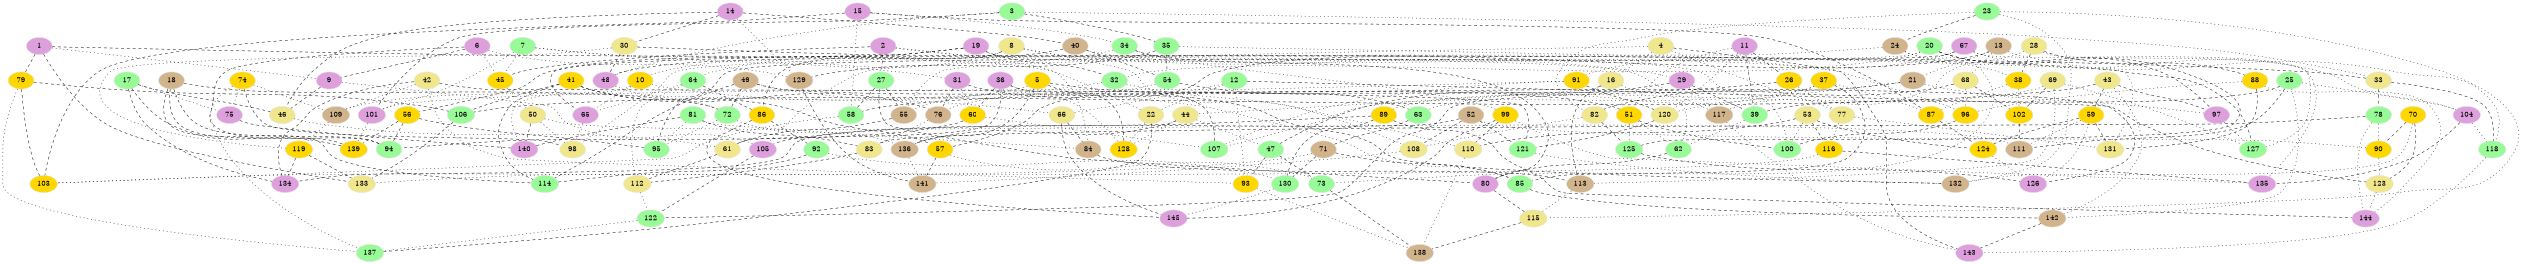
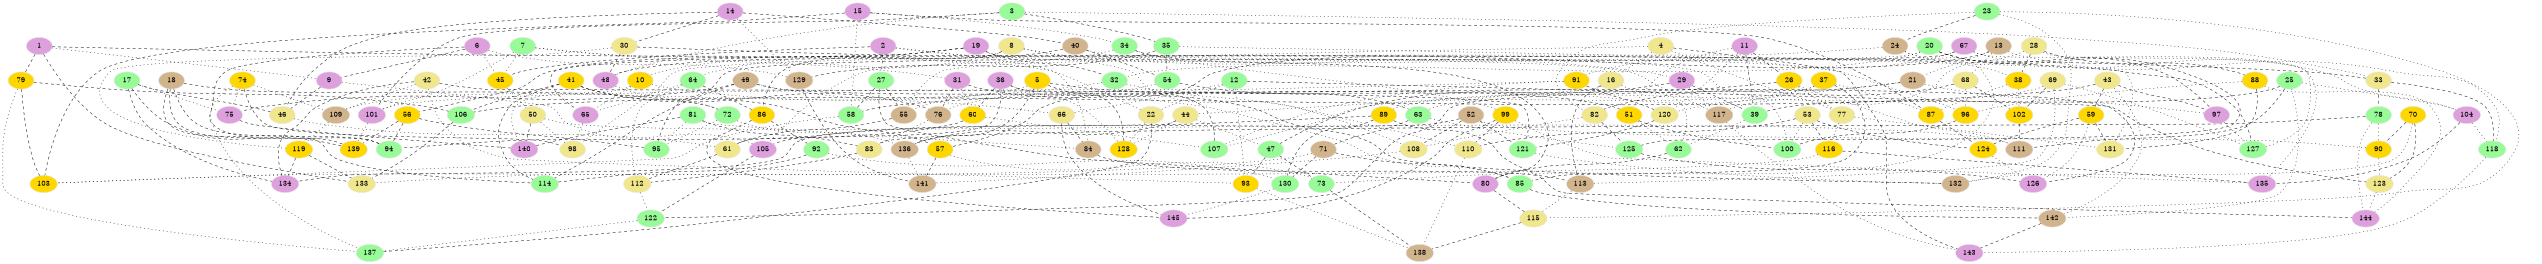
(736, 98) -> (549, 99)
(1629, 132) -> (1523, 135)
(2055, 132) -> (1898, 119)
